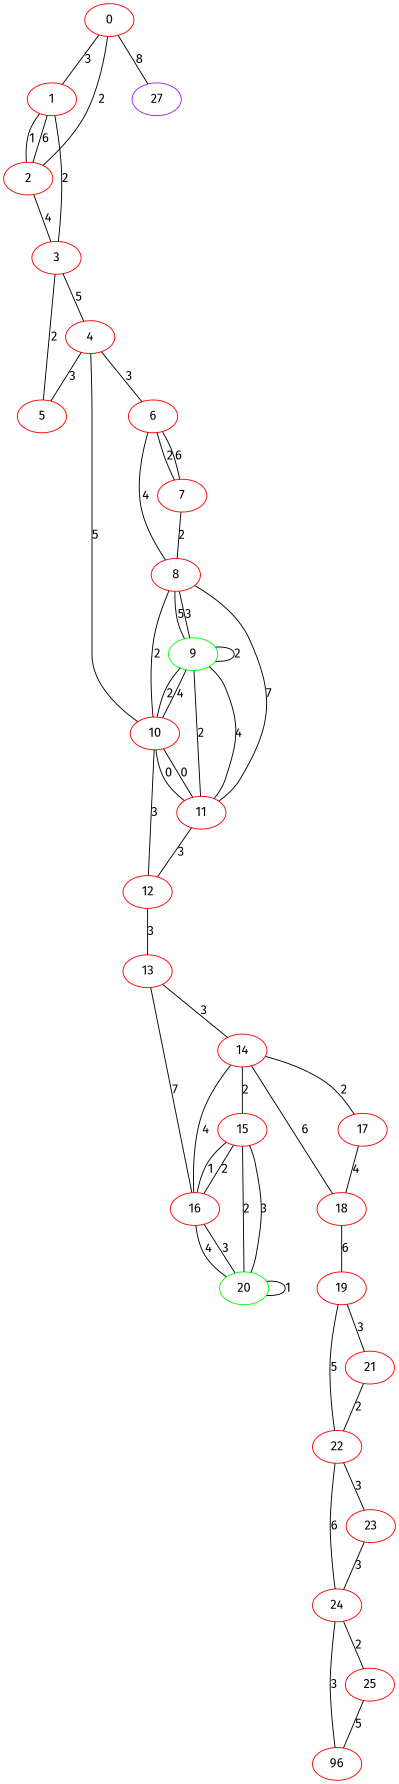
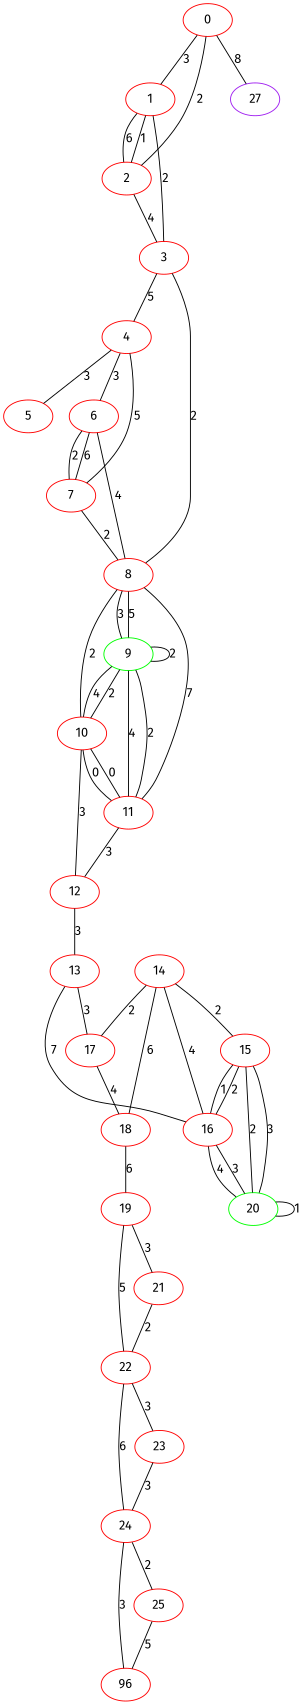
(49, 337) -> (190, 425)
(92, 546) -> (129, 425)
(195, 1011) -> (82, 1011)
